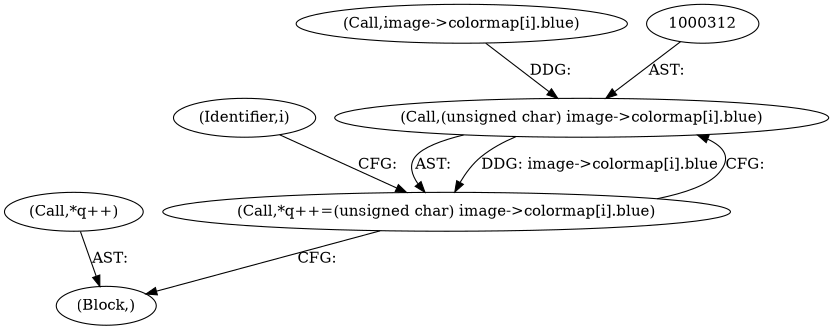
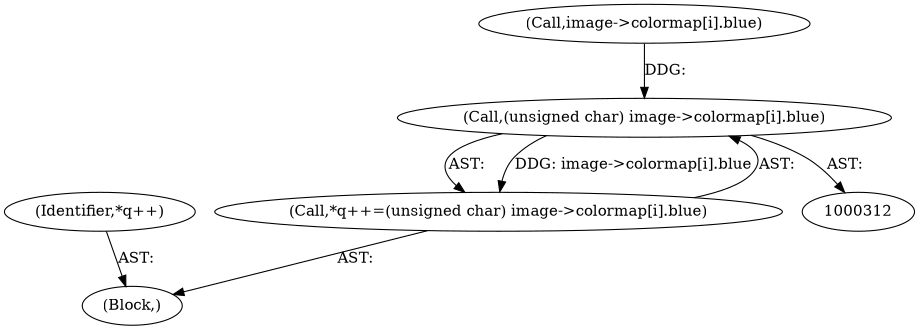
(648, 67) -> (798, 153)
(245, 118) -> none
(748, 165) -> (780, 165)
(74, 212) -> (100, 212)
(320, 259) -> (358, 259)
